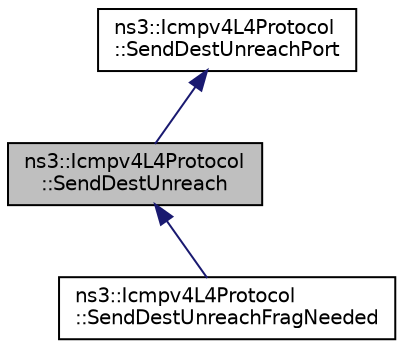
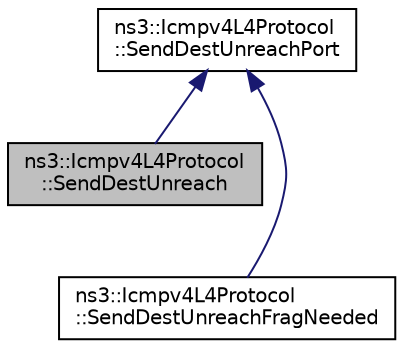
(187, 249) -> (285, 184)
